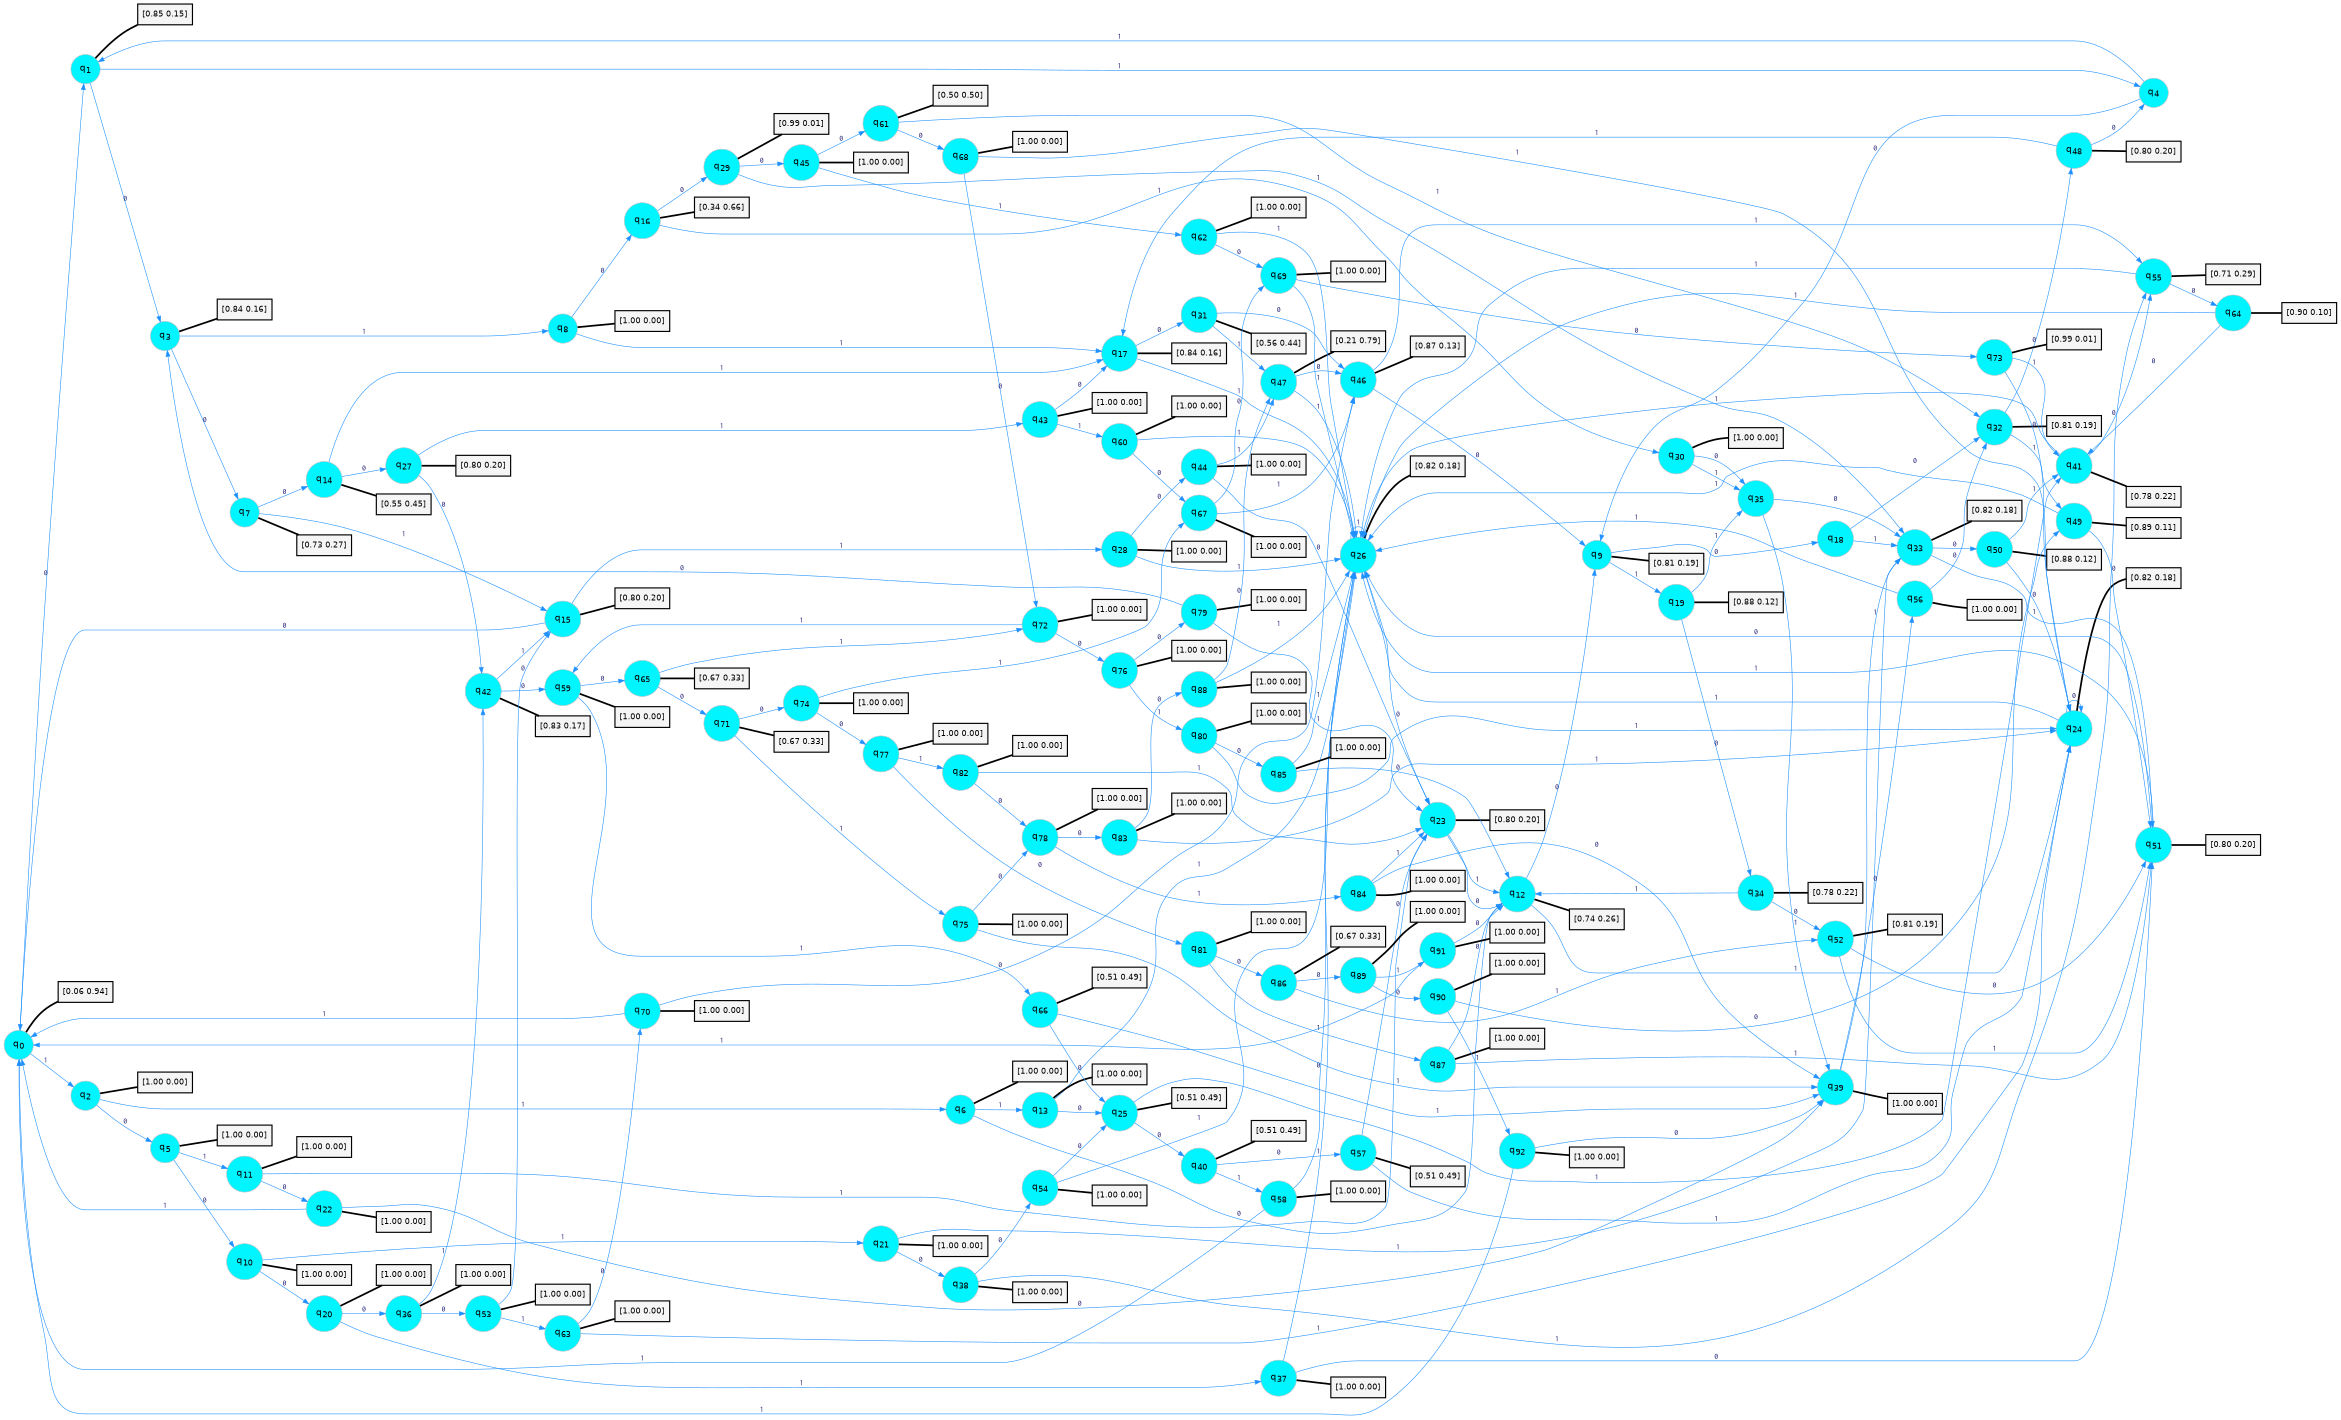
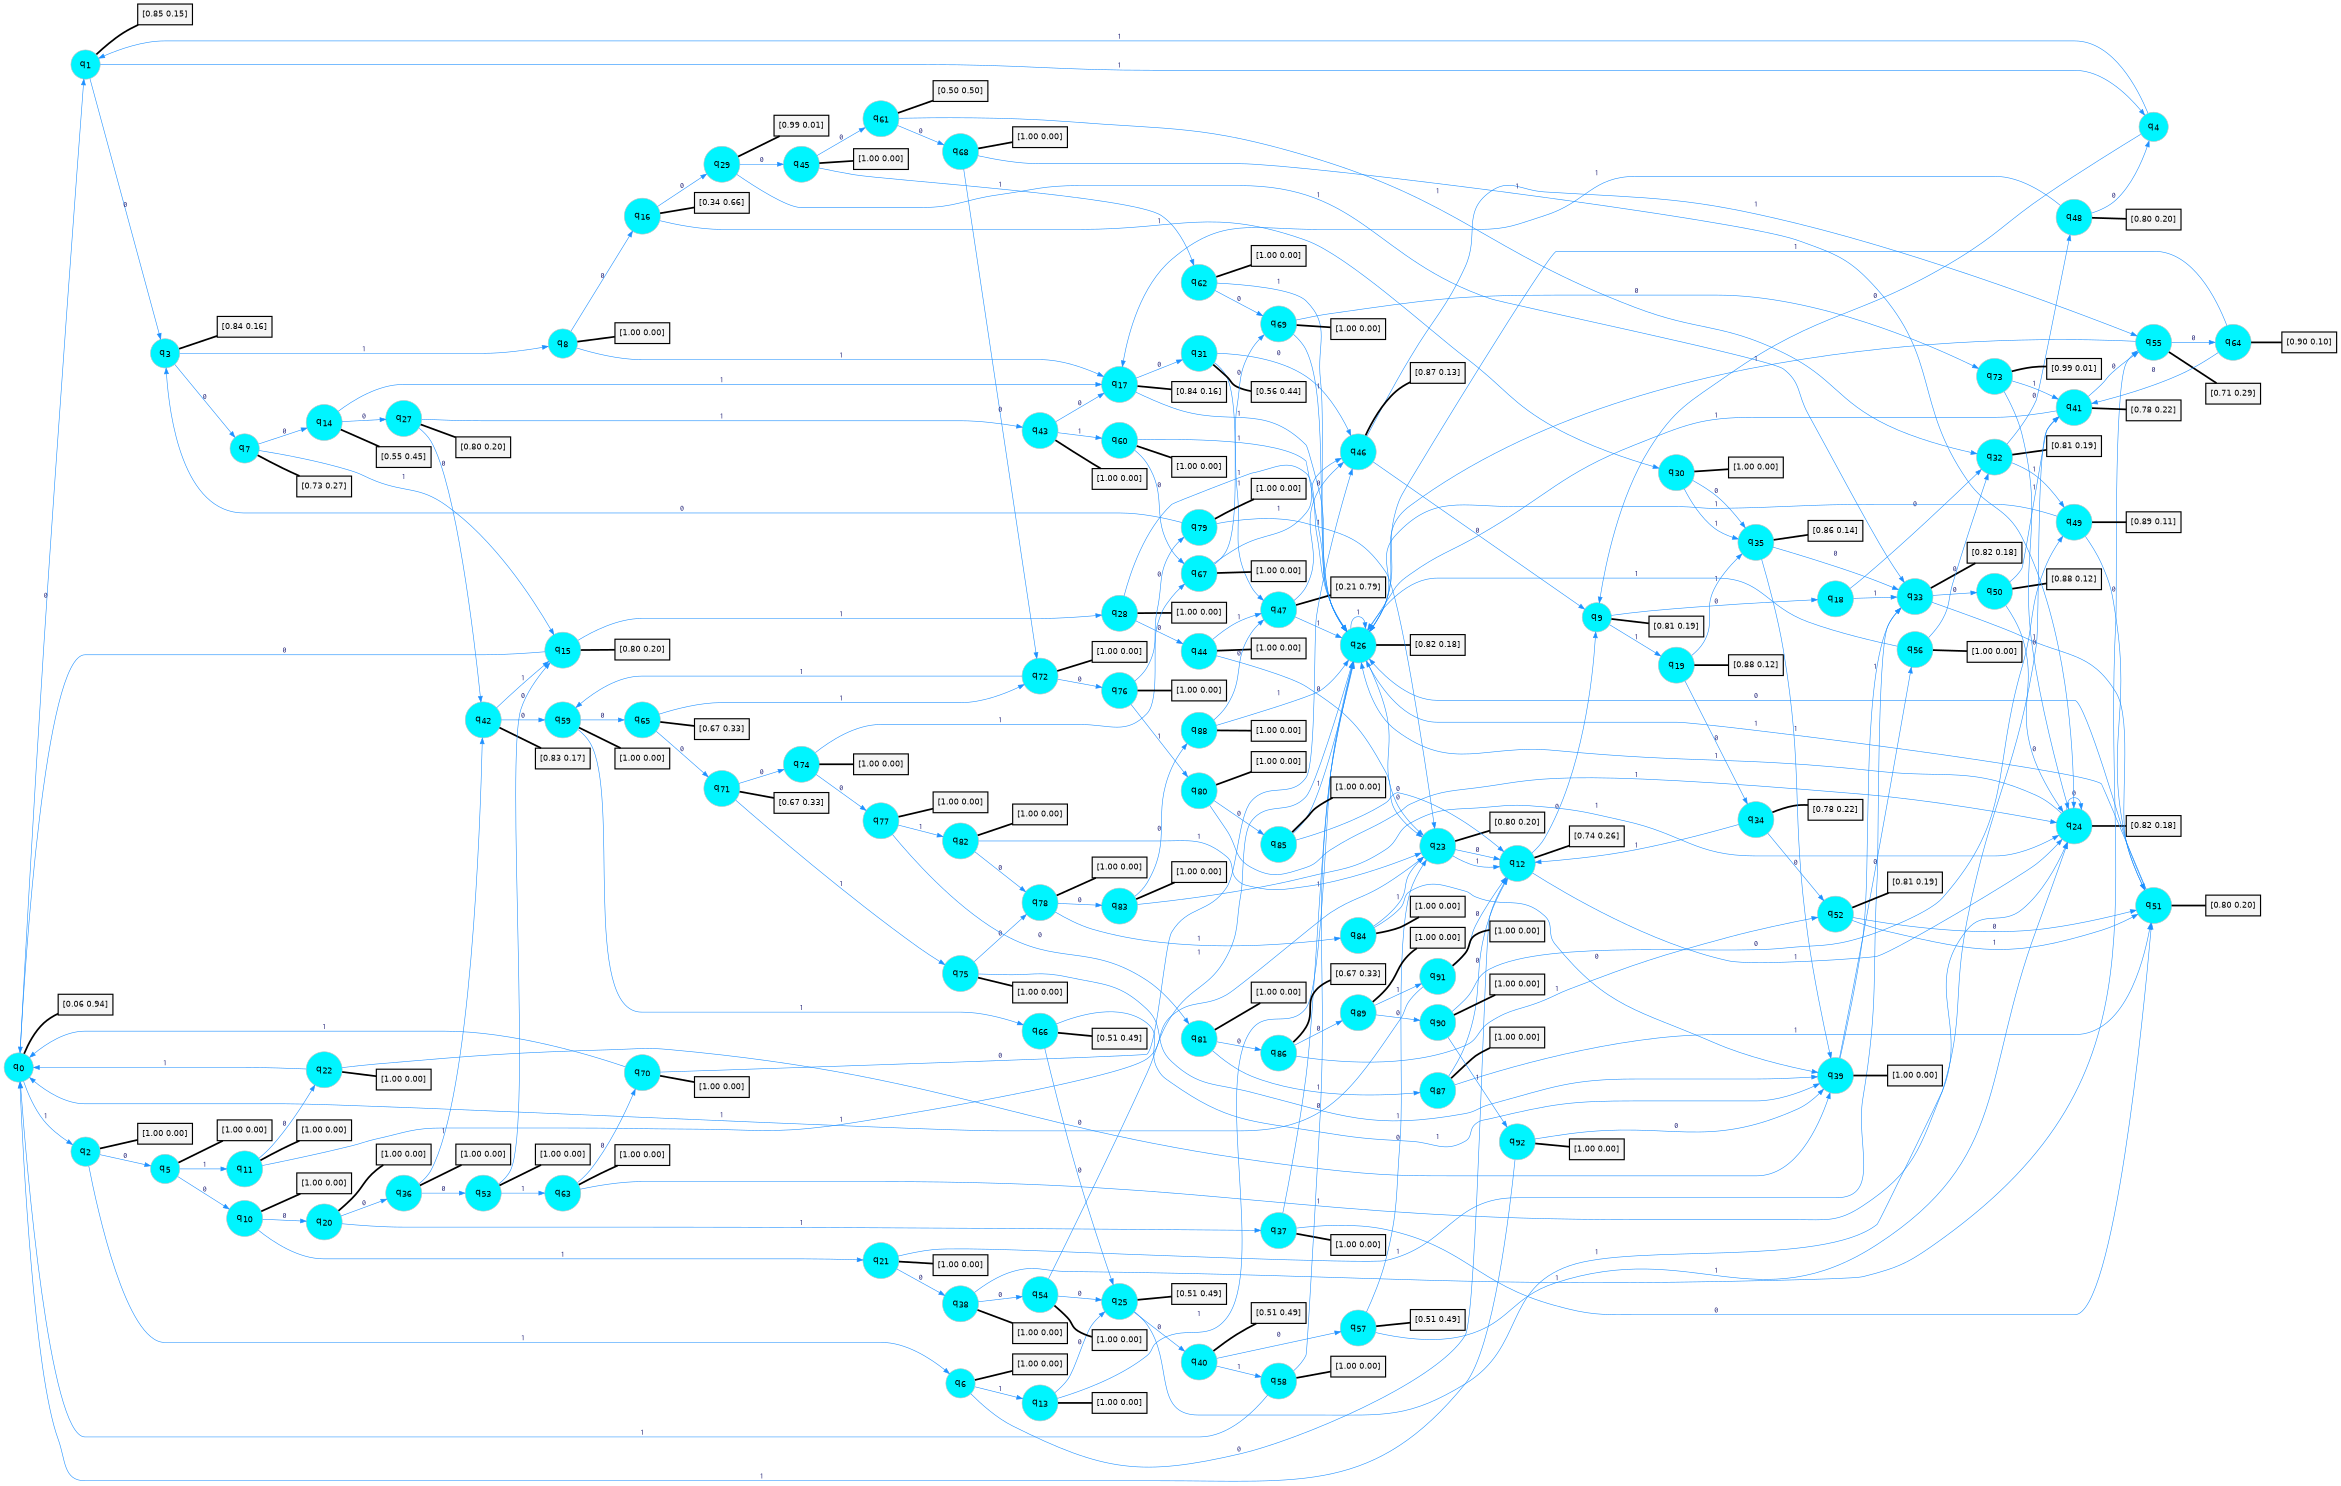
none -> (1835, 531)
